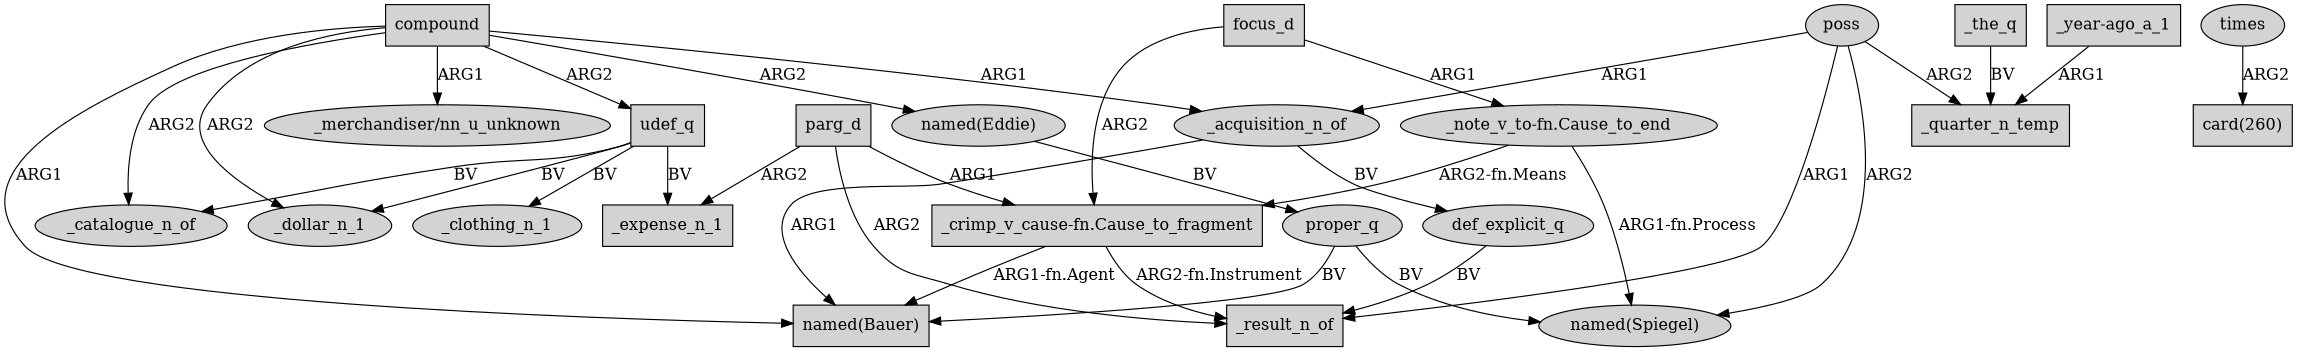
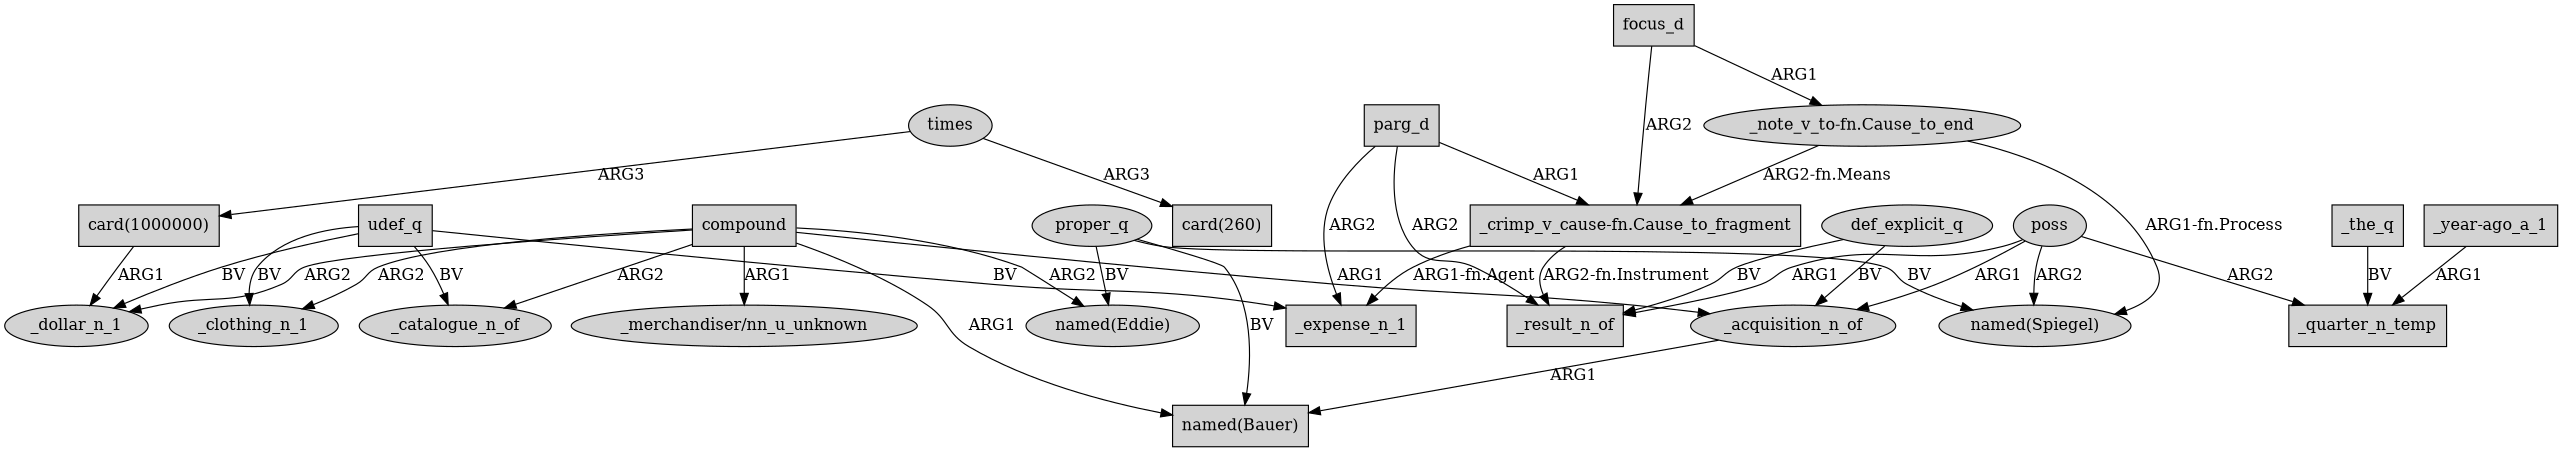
(552, 75) -> (400, 260)
(2266, 75) -> (1127, 176)
(1161, 175) -> (1101, 270)
(1351, 183) -> (1855, 272)
none -> (149, 226)
(980, 273) -> (1419, 265)
